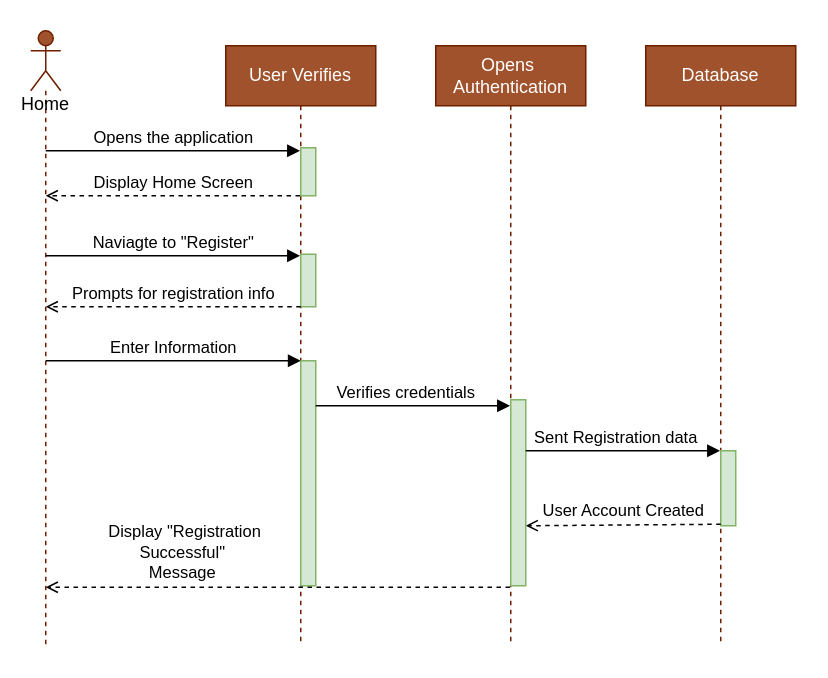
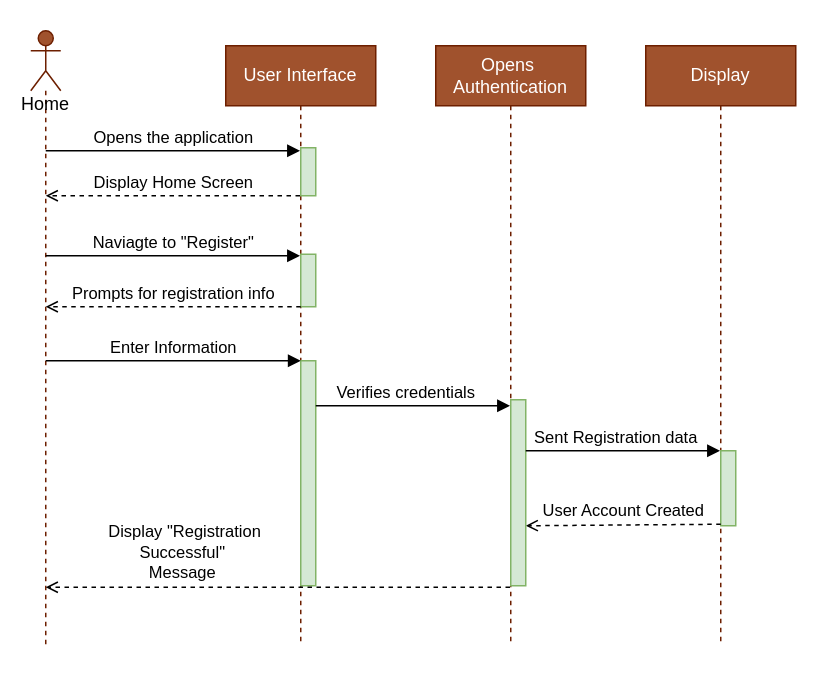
(301, 76) -> (301, 76)
(721, 76) -> (721, 76)
